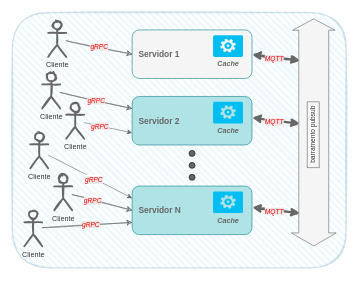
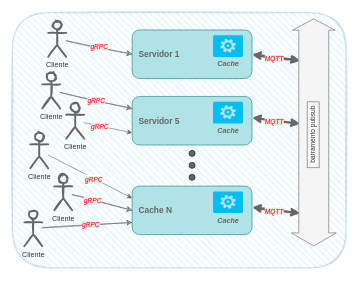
(192, 54) -> (192, 54)
(160, 121) -> (160, 121)
(160, 210) -> (154, 210)
